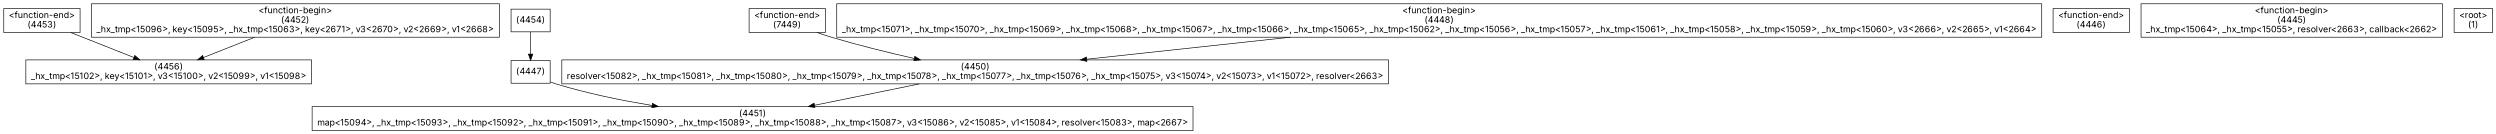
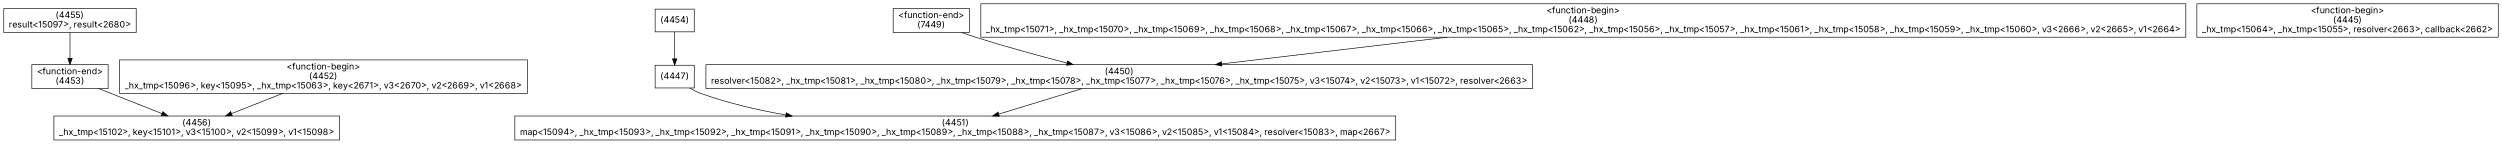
none -> (70, 20)
(2091, 20) -> none
(2473, 20) -> none
